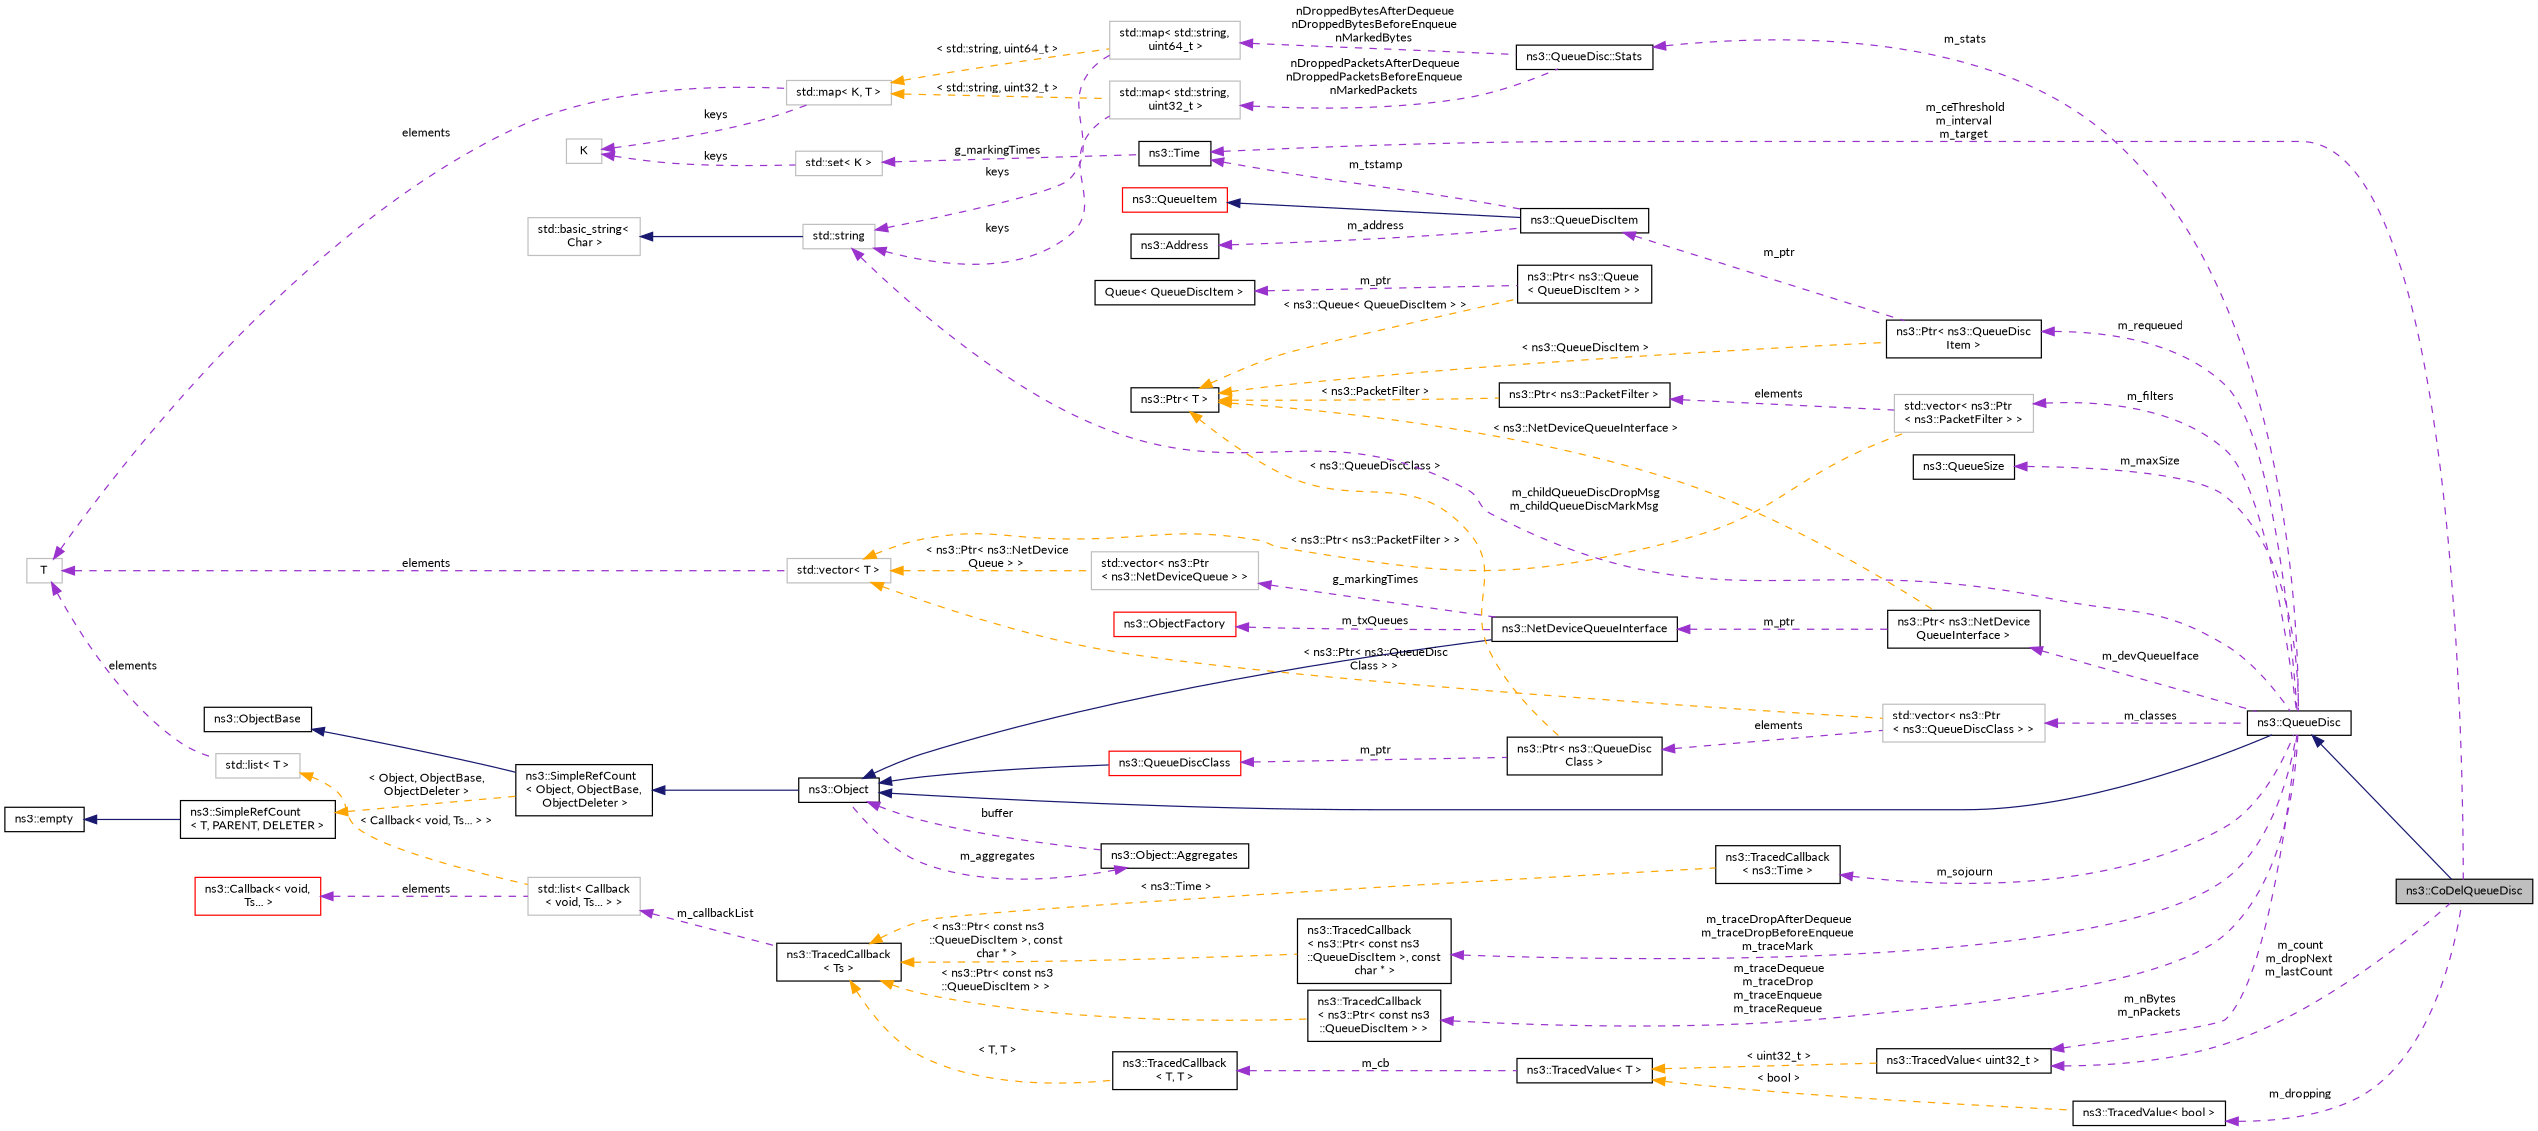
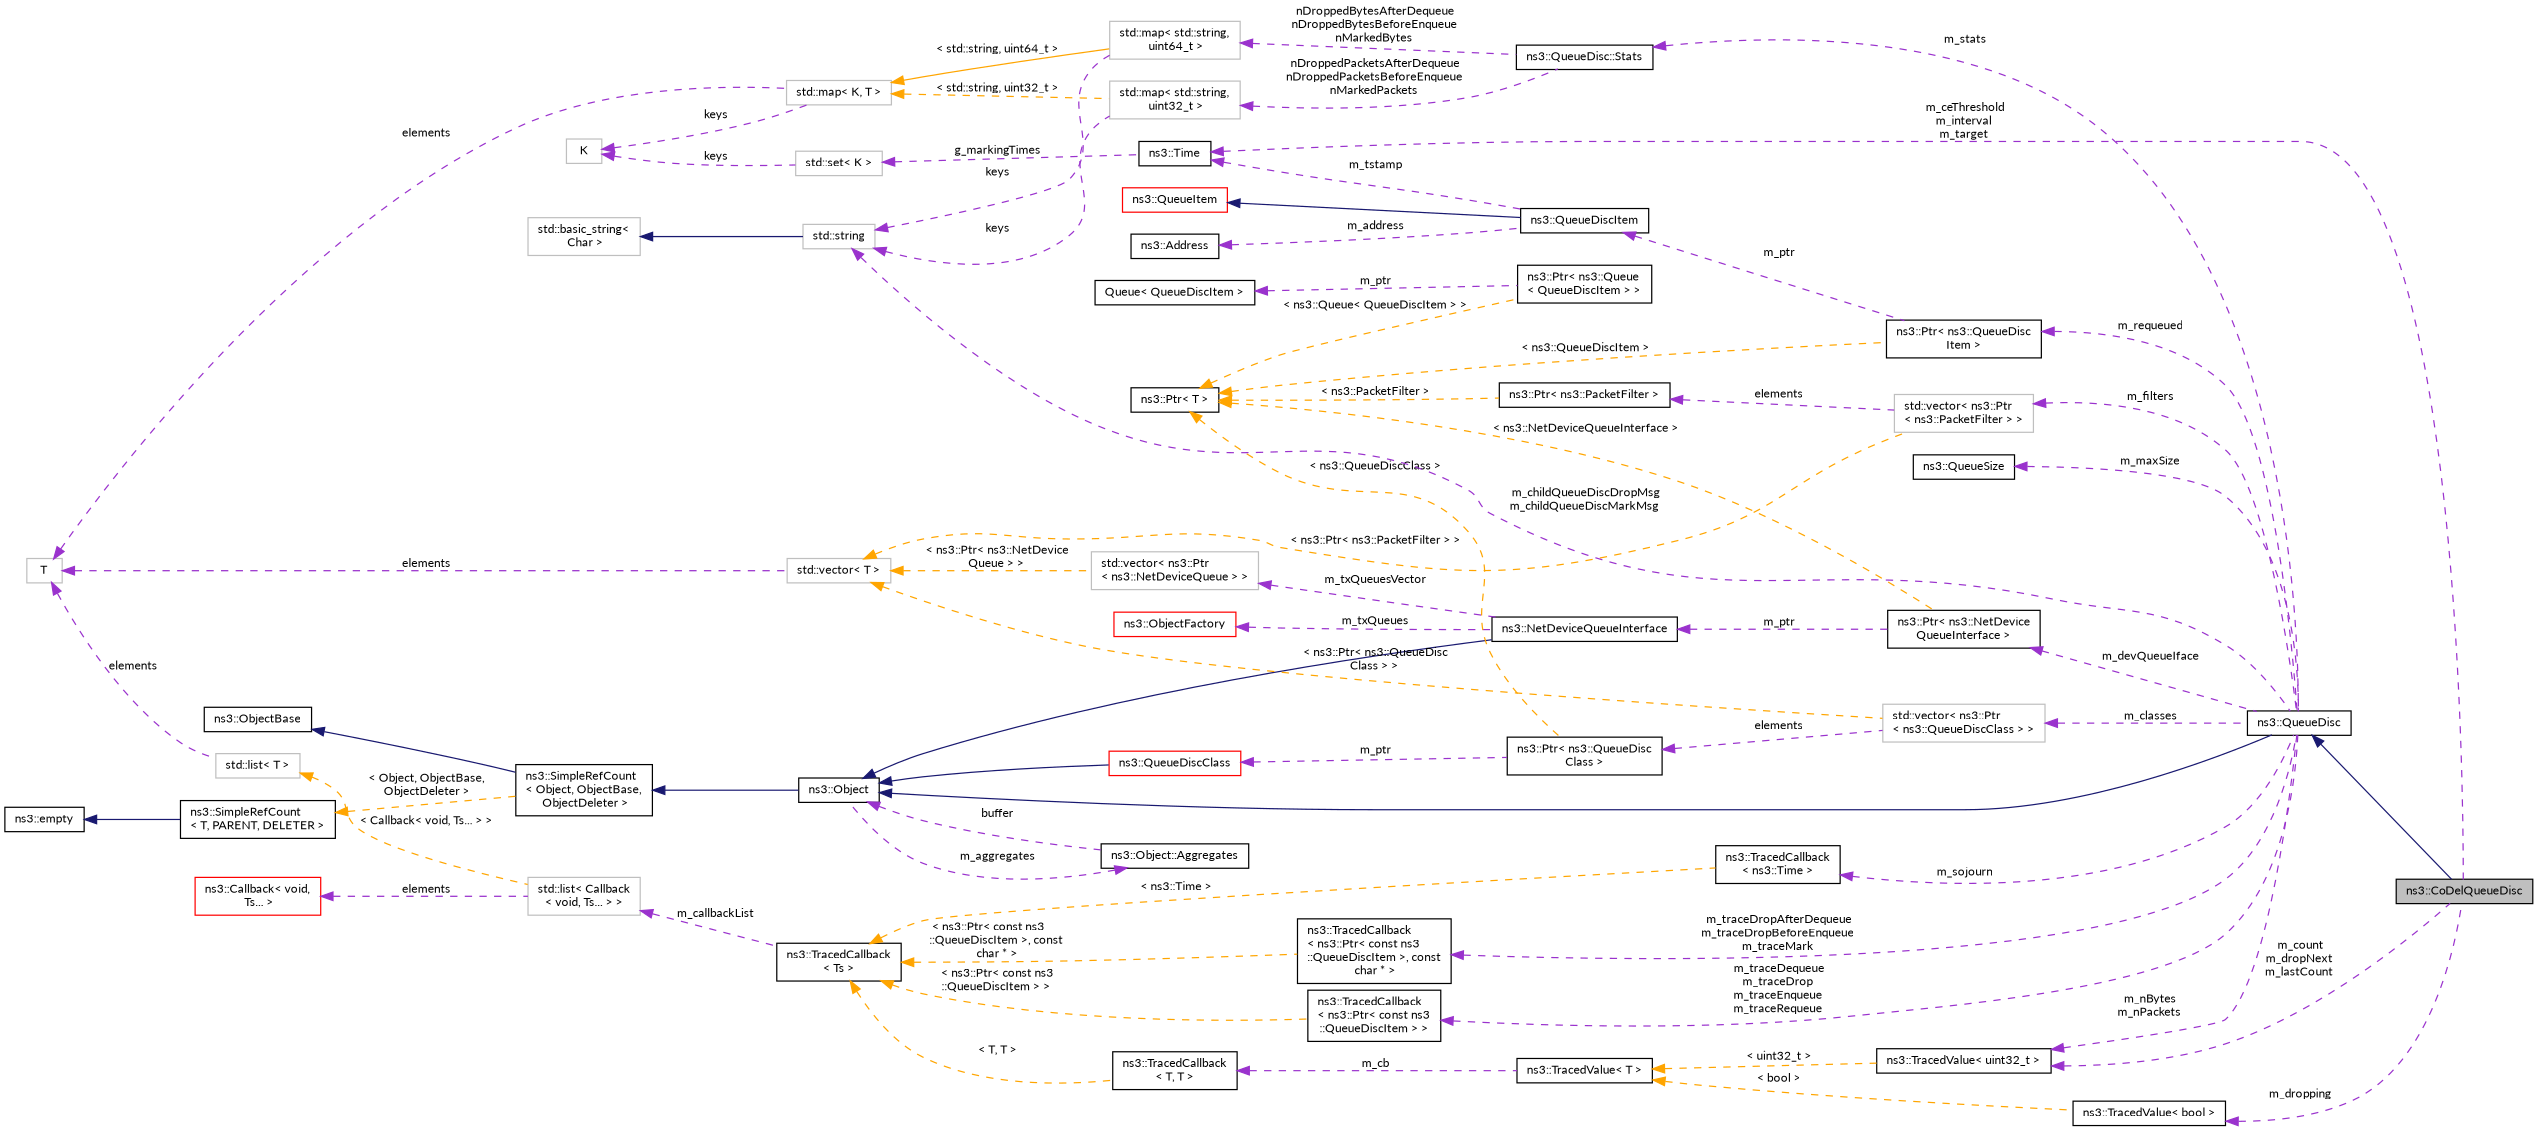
(1006, 64) -> (1006, 64)
(1374, 580) -> (1374, 580)
